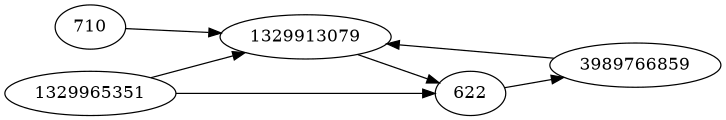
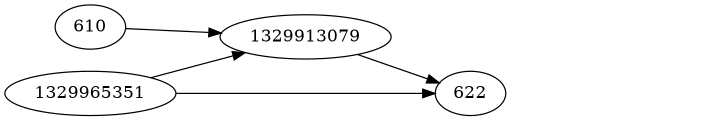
(90, 27) -> (90, 27)
(635, 65) -> none
